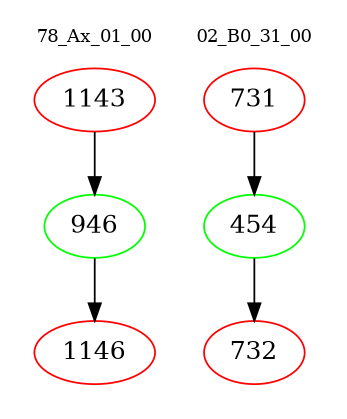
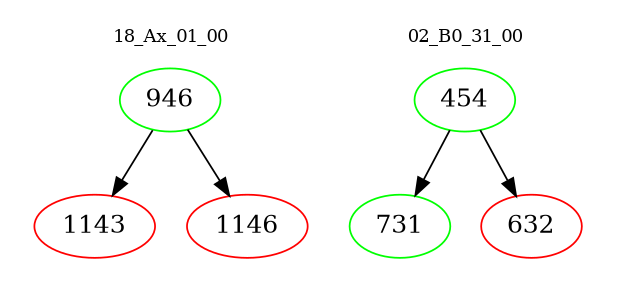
(95, 38) -> (171, 38)
(254, 100) -> (400, 226)
(95, 155) -> (137, 155)
(254, 155) -> (437, 155)
(254, 353) -> (532, 226)
